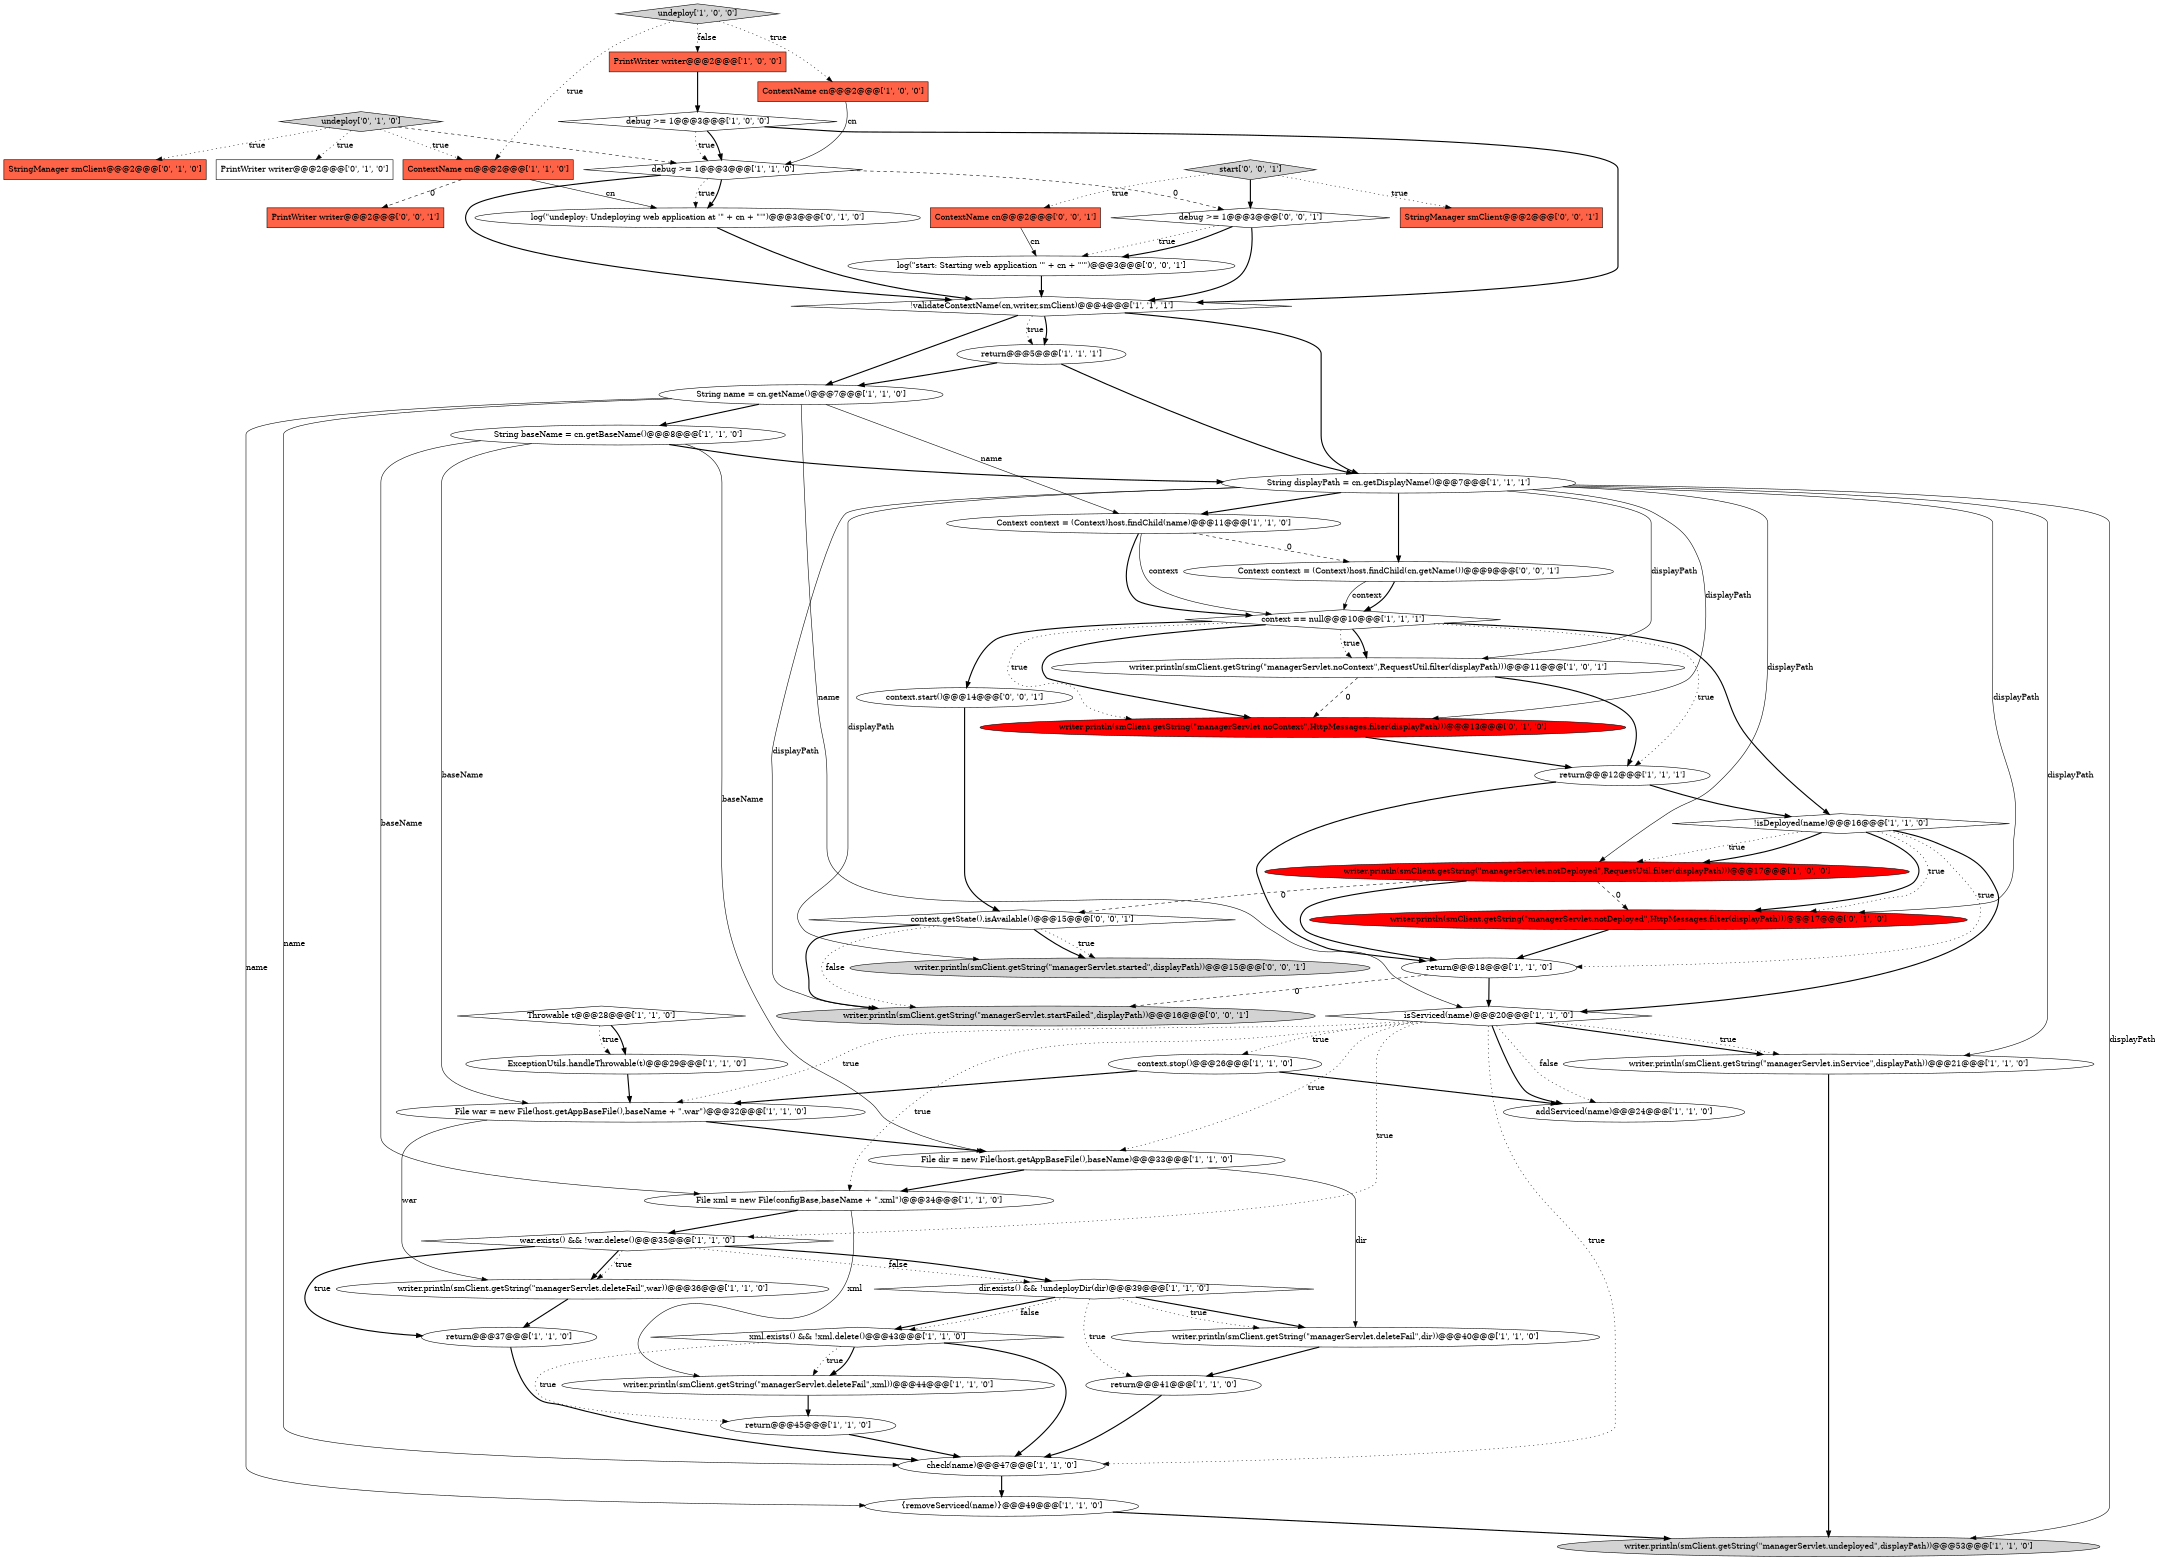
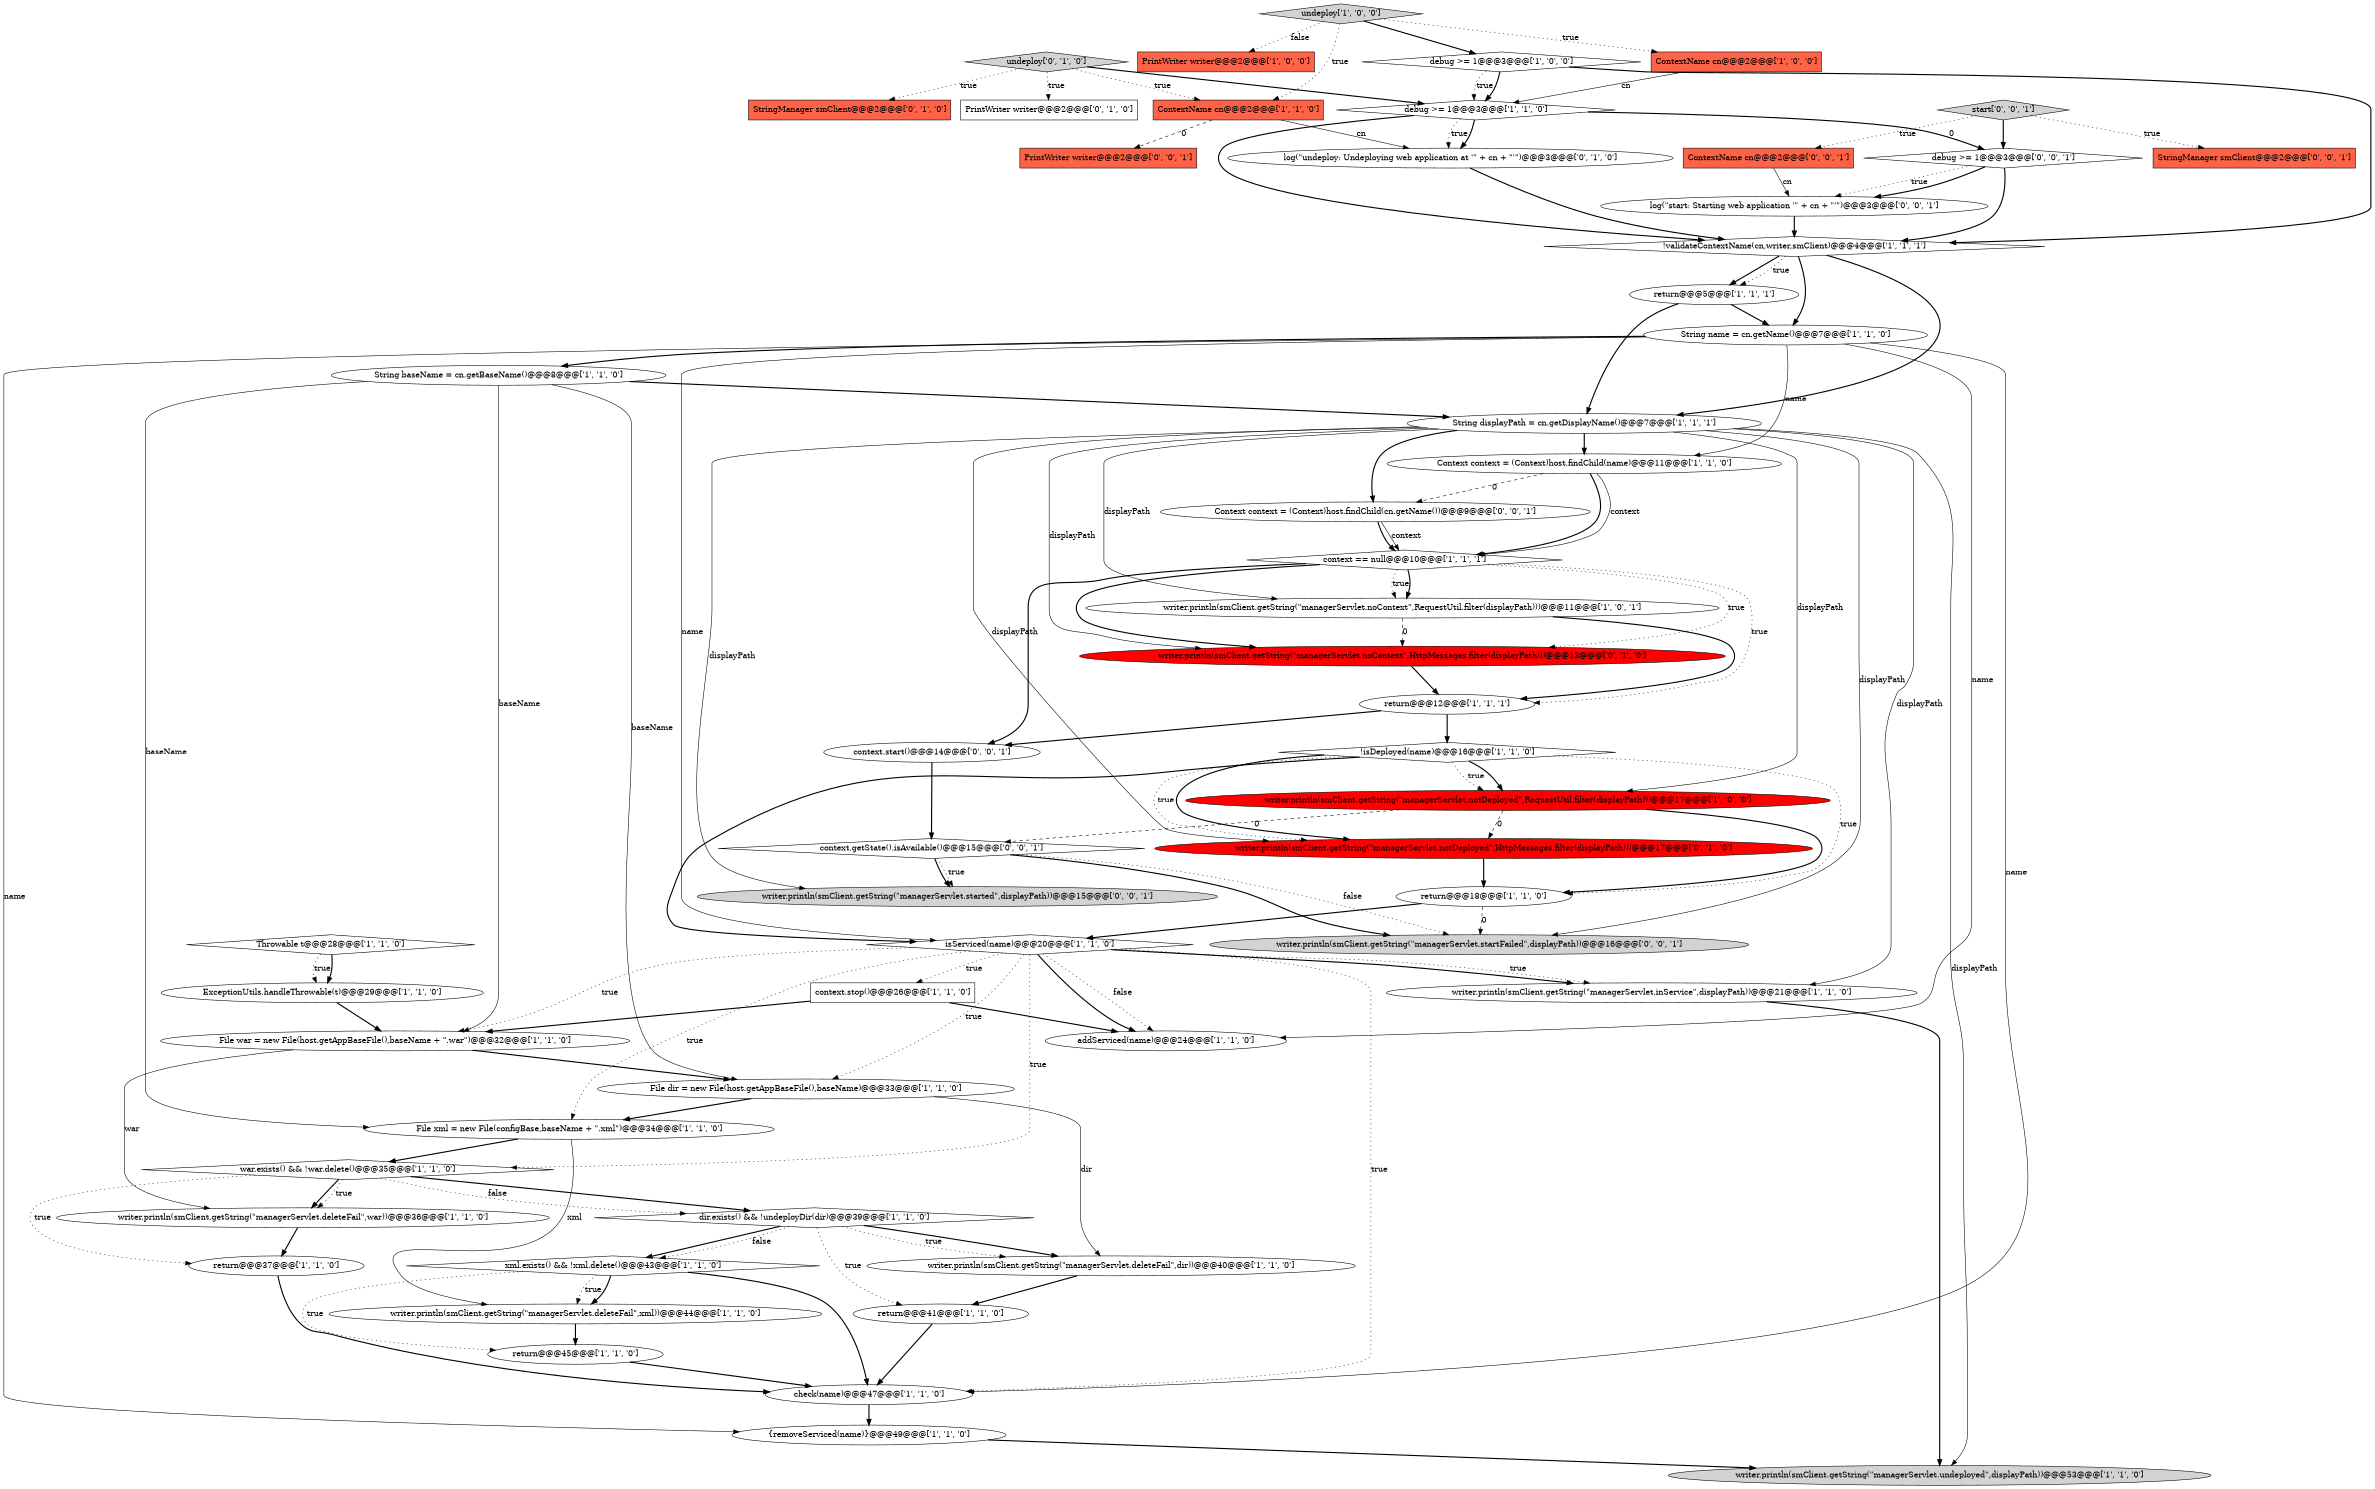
(698, 89) -> (1417, 37)
(534, 145) -> (1253, 85)
(1035, 180) -> (1785, 118)
(1674, 644) -> none
(1300, 835) -> (1196, 728)
none -> (1972, 921)
(1215, 1064) -> (893, 993)
(351, 1266) -> (54, 1199)
